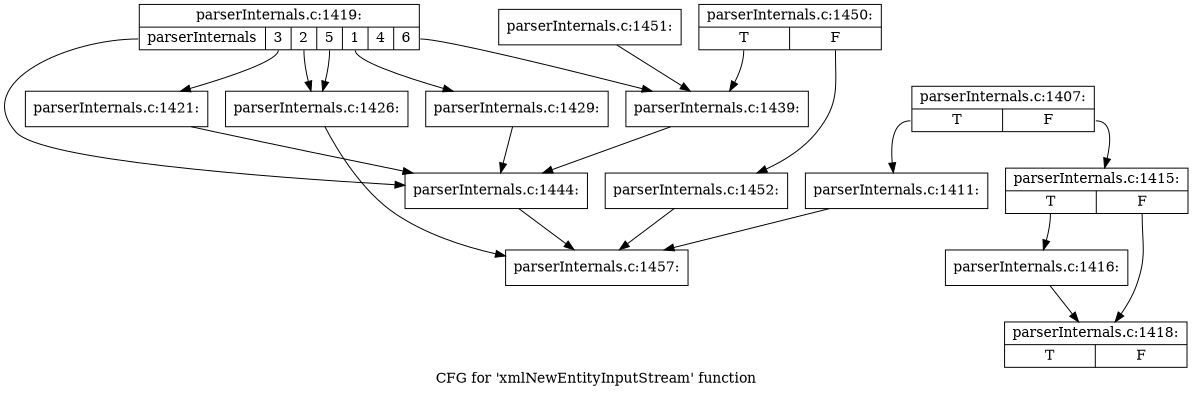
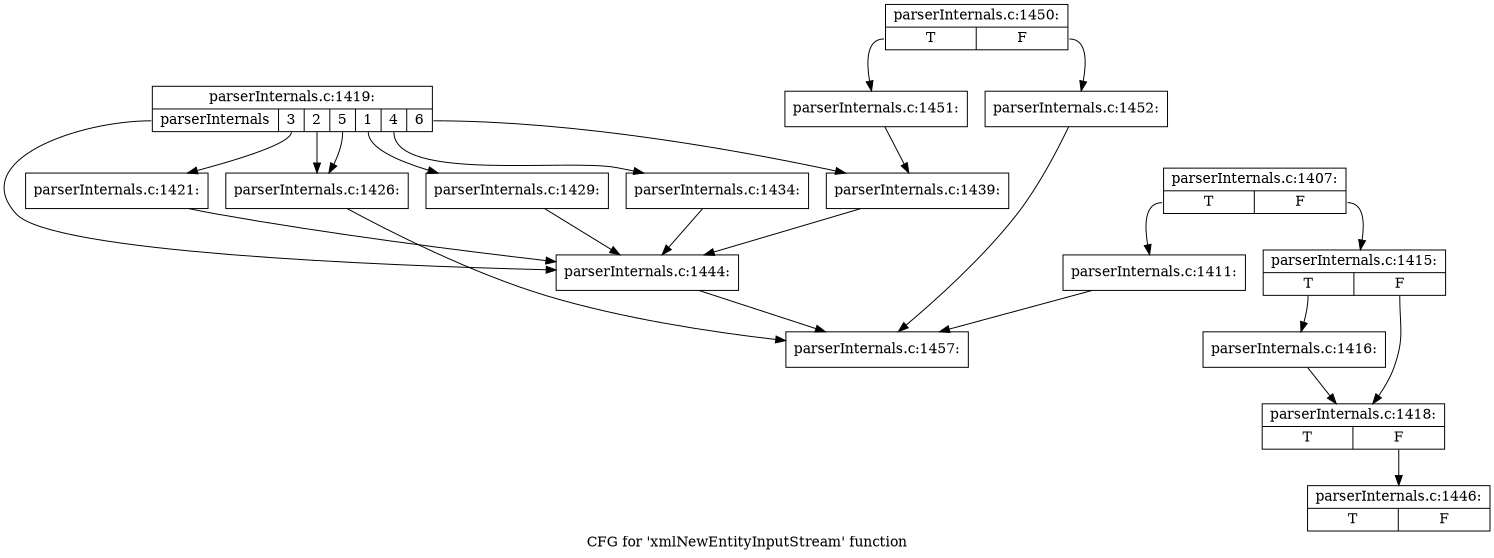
(741, 67) -> (868, 56)
none -> (717, 191)
none -> (1399, 508)
